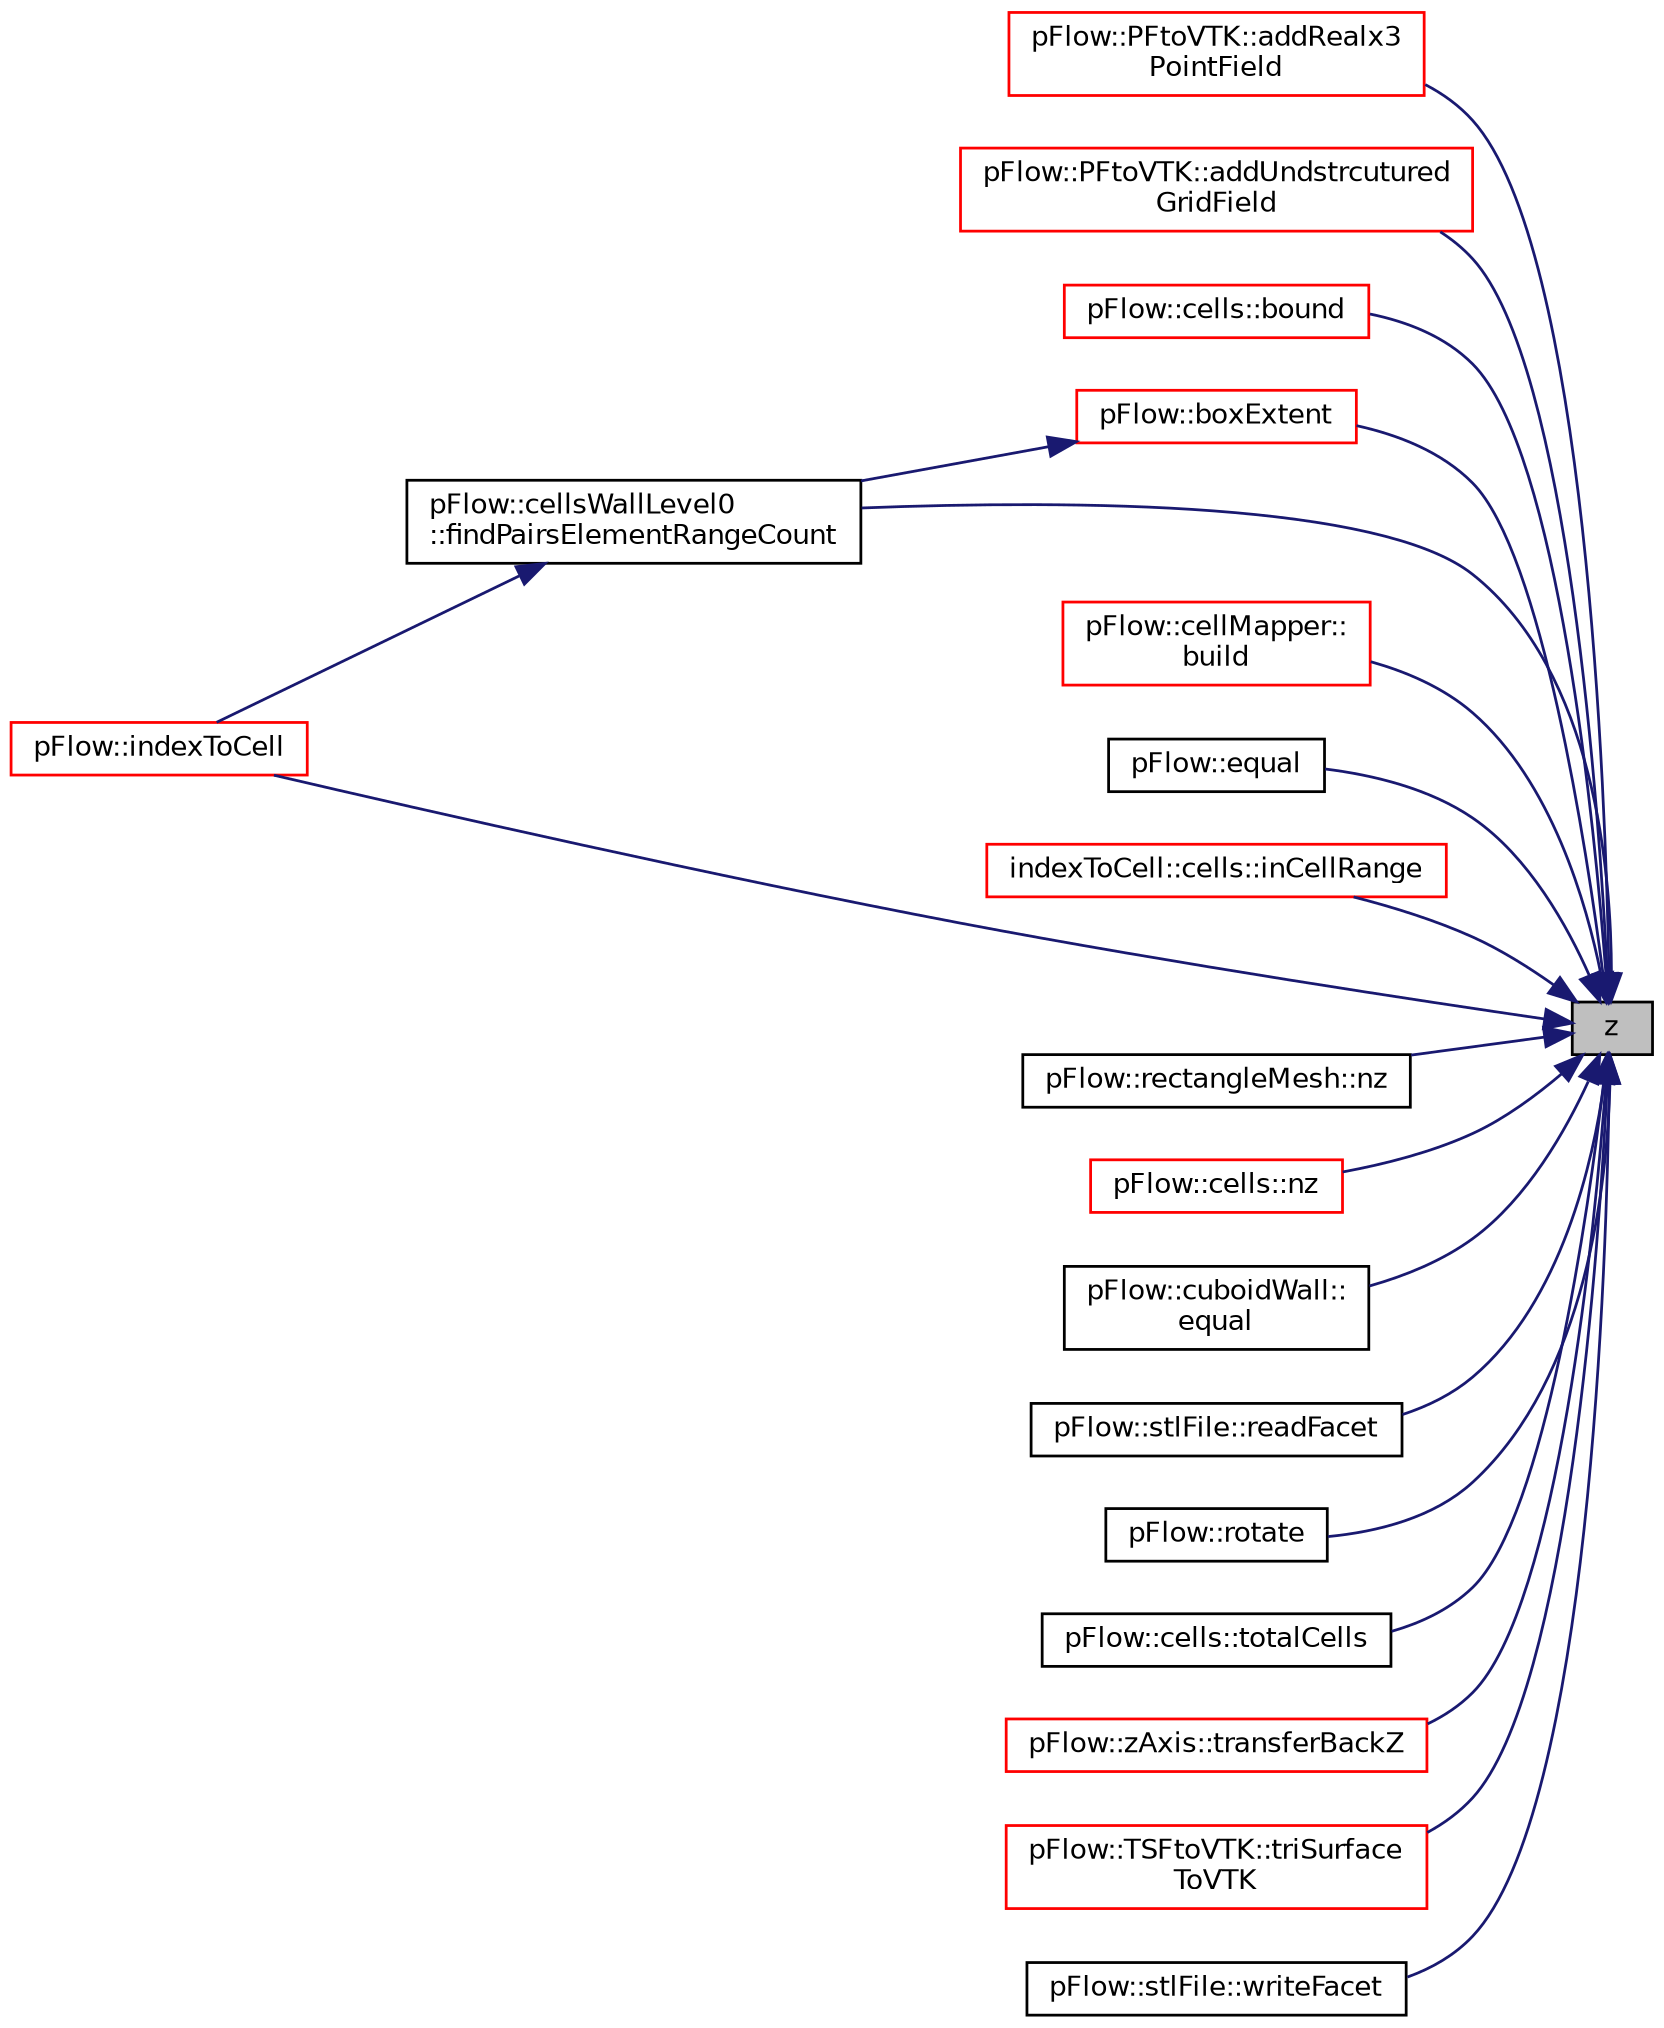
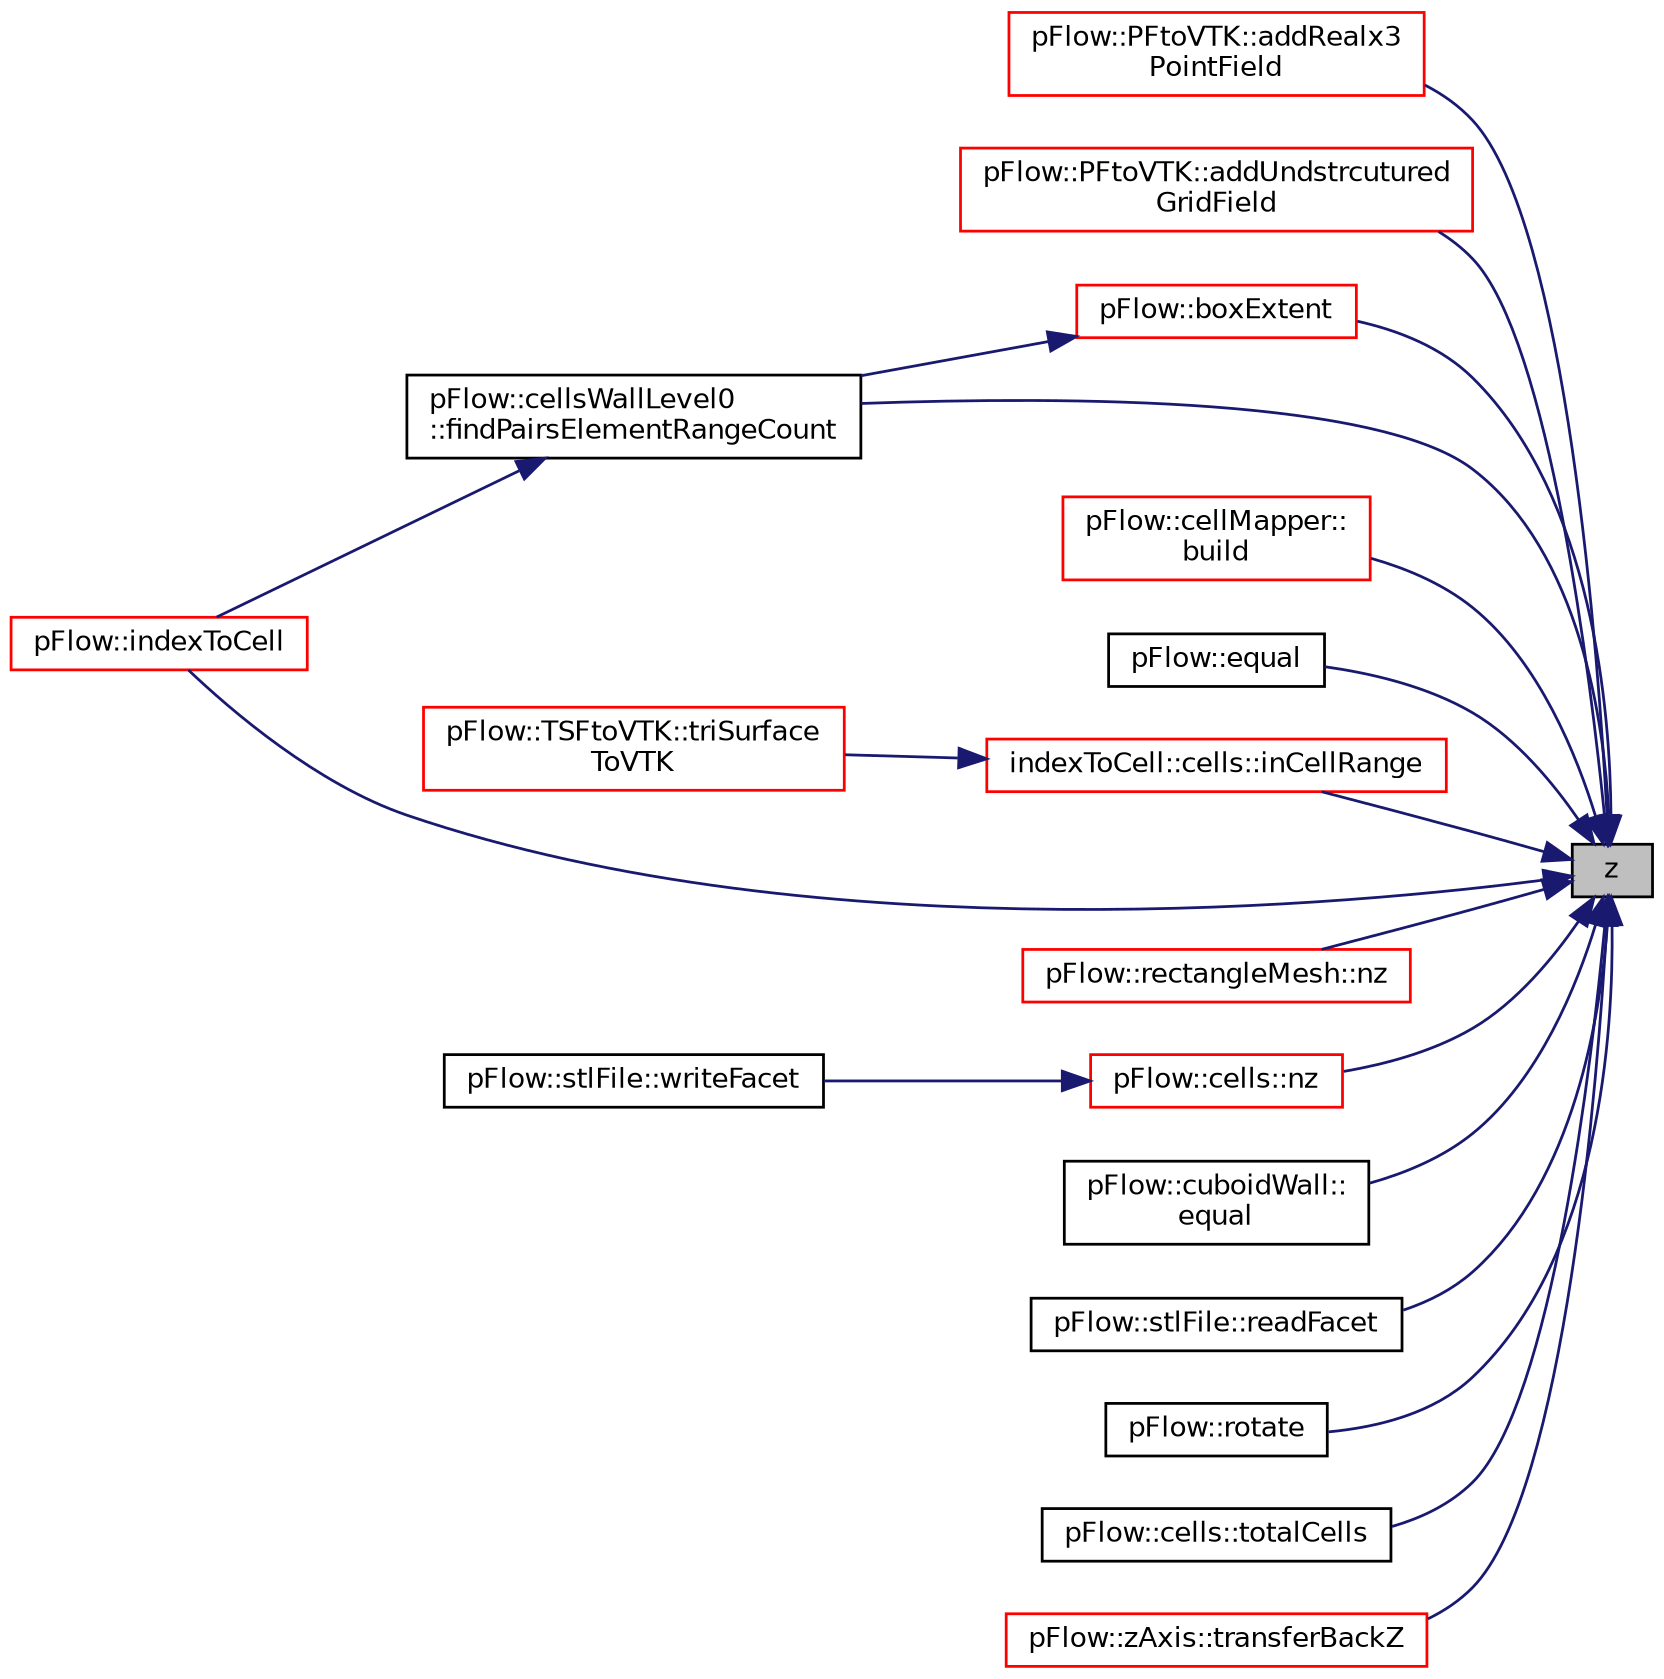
(1217, 311) -> none
(1217, 1081) -> (1217, 976)
(1564, 1516) -> (901, 756)
(1580, 1558) -> (943, 1081)
